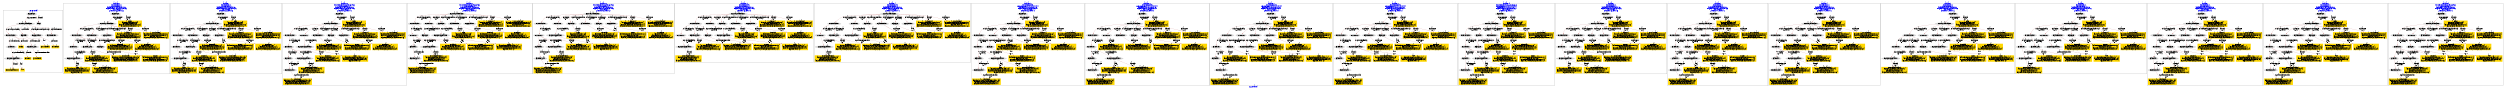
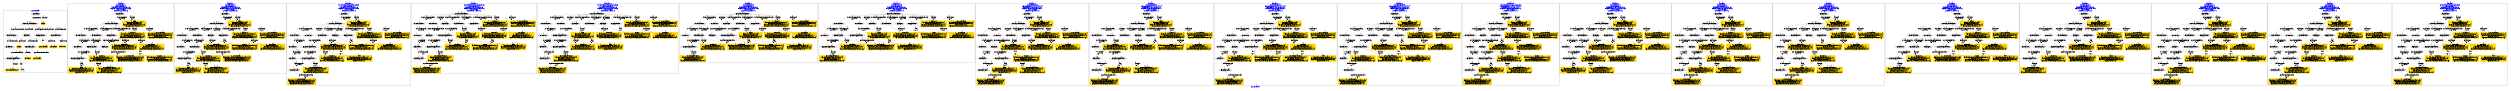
(39, 24) -> (43, 24)
none -> (63, 47)
(37, 59) -> (37, 59)
(23, 70) -> (23, 70)
